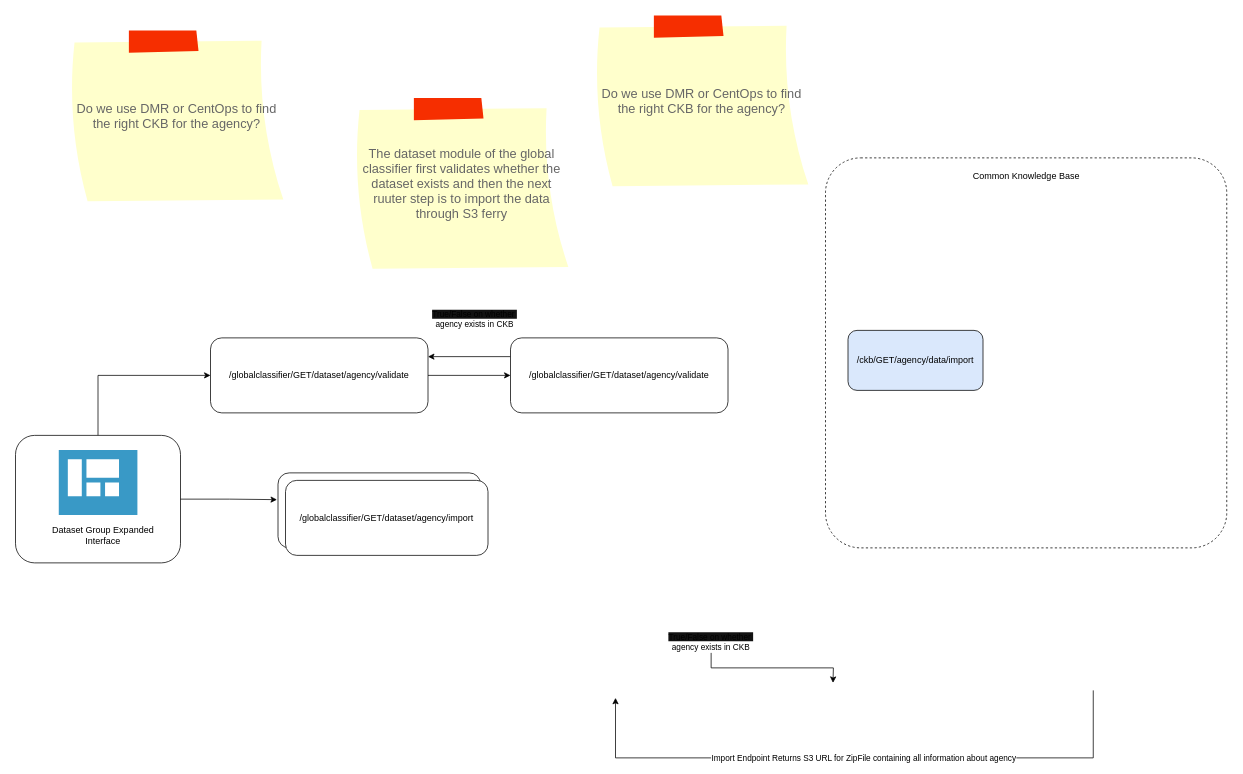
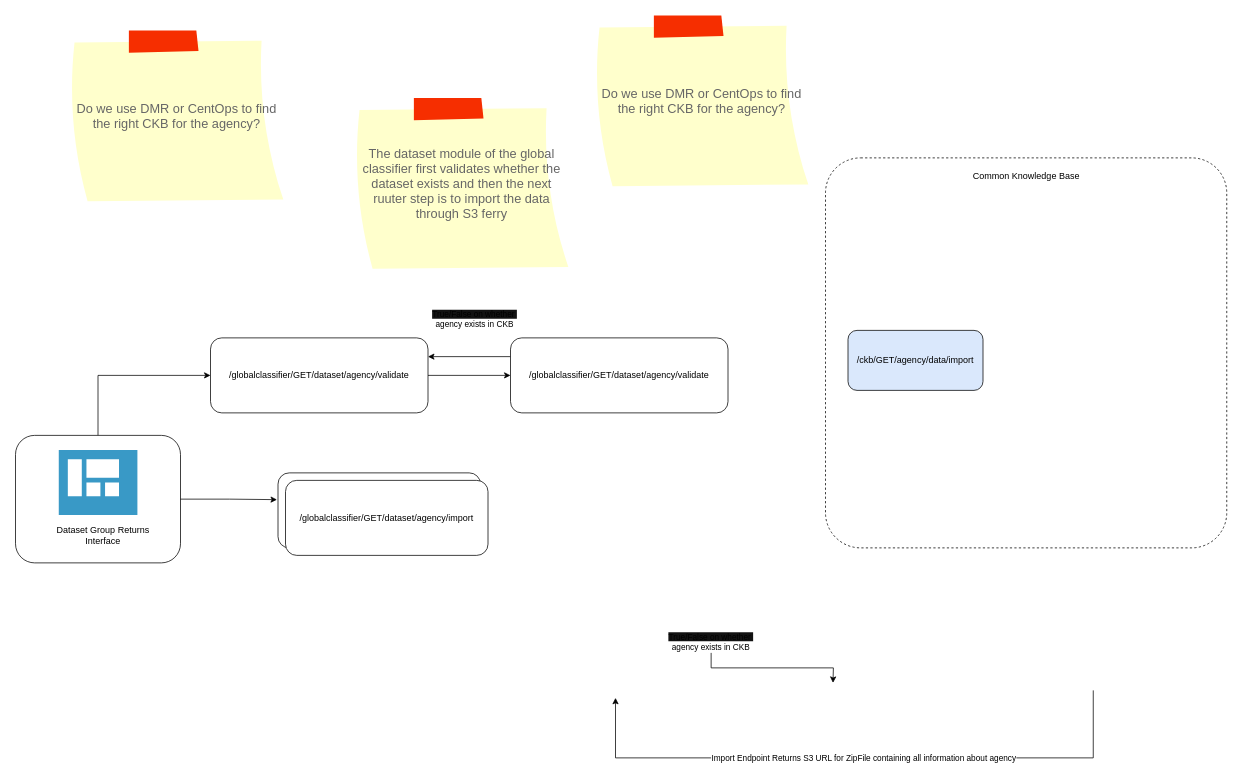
(103, 535) -> (103, 535)
